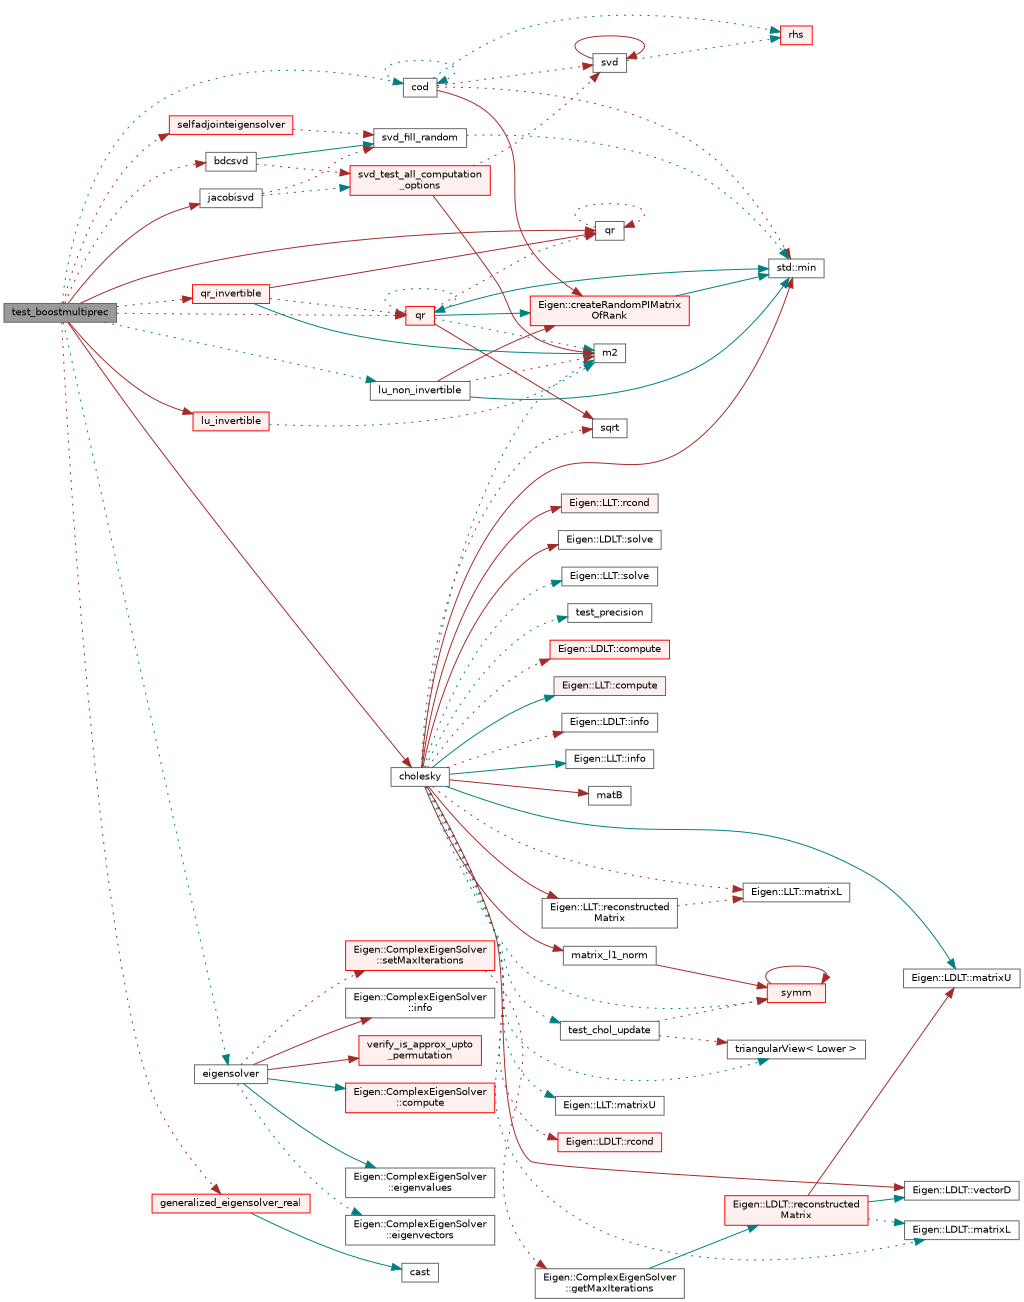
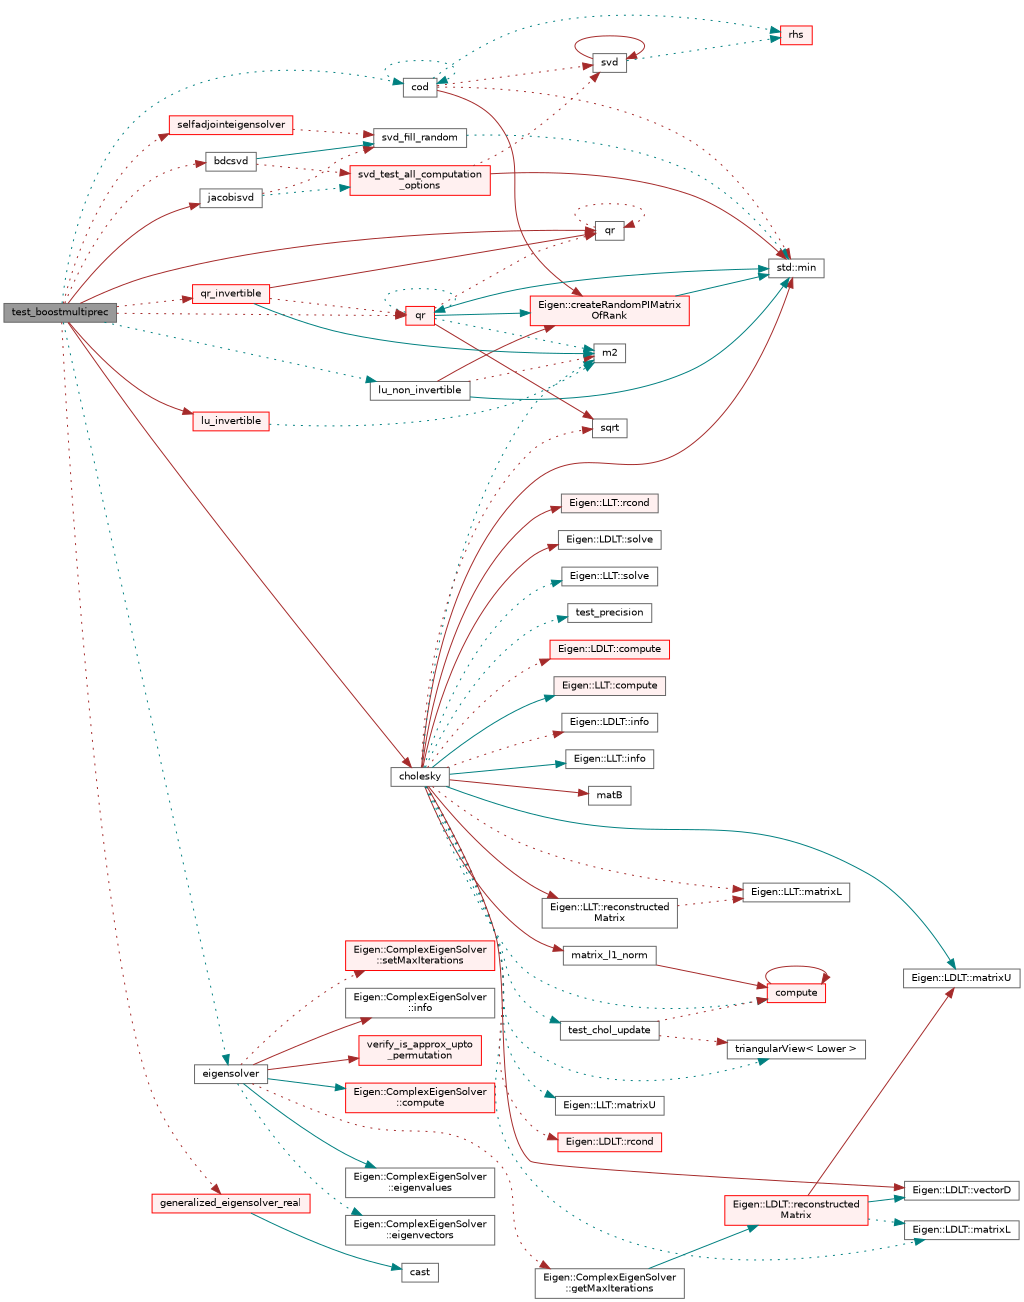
(497, 283) -> (644, 182)
(796, 993) -> (796, 993)
(518, 1093) -> (433, 1132)
